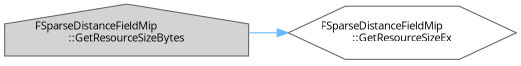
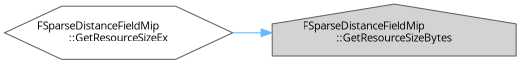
(263, 33) -> (247, 33)
